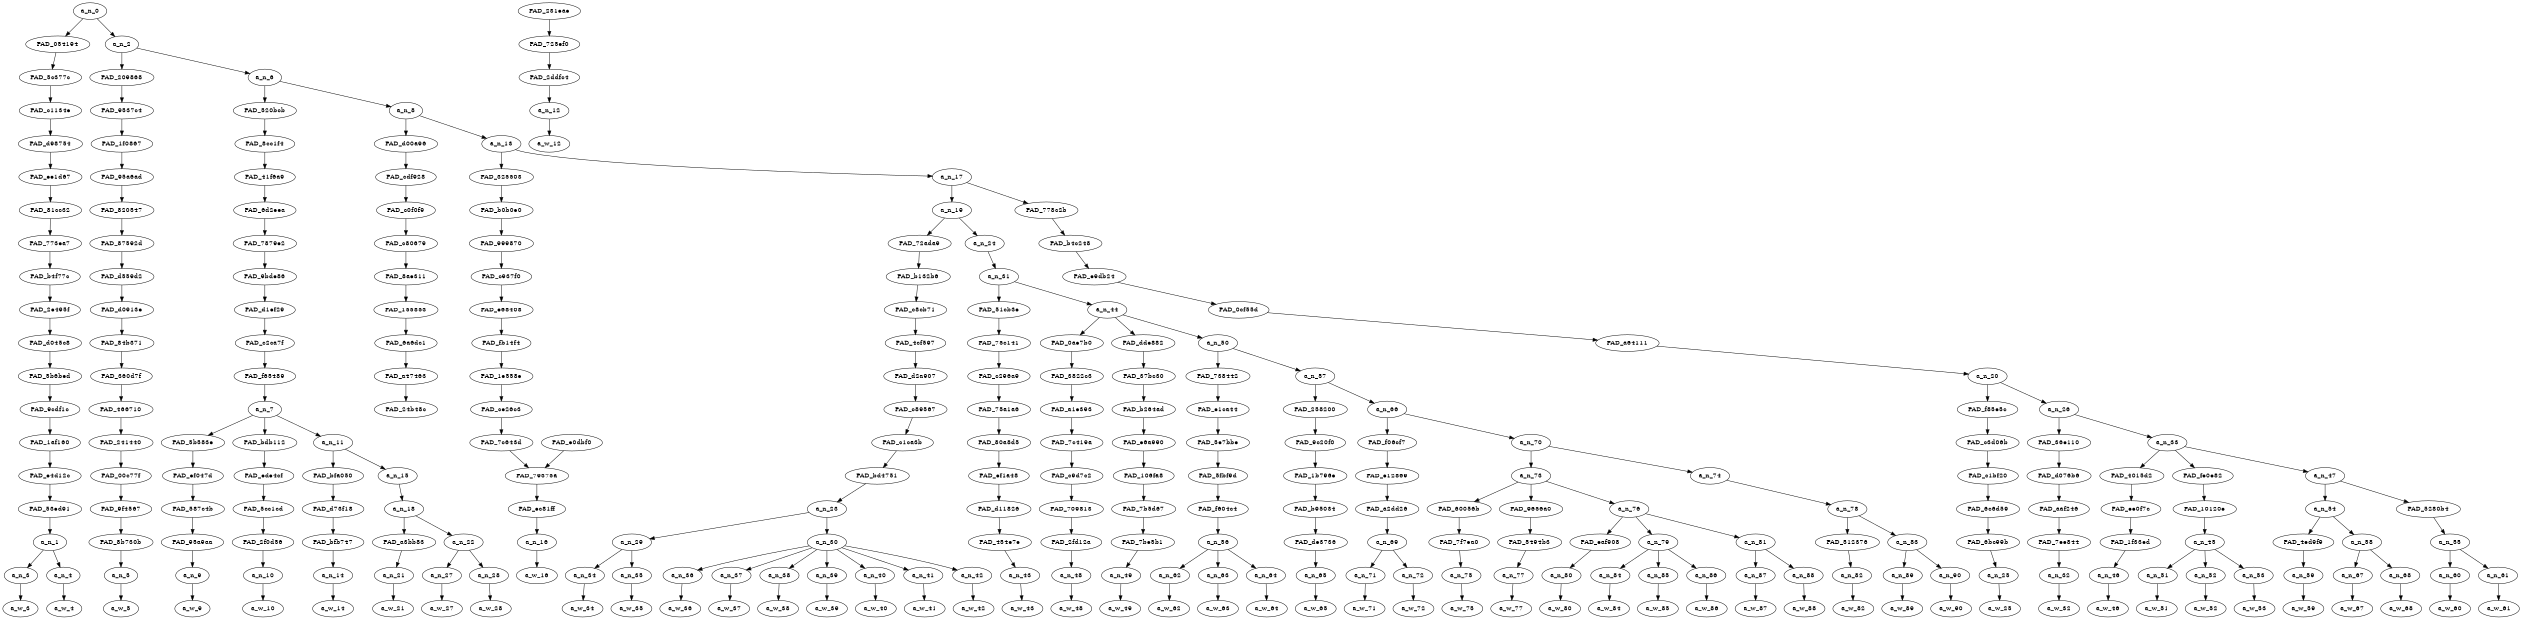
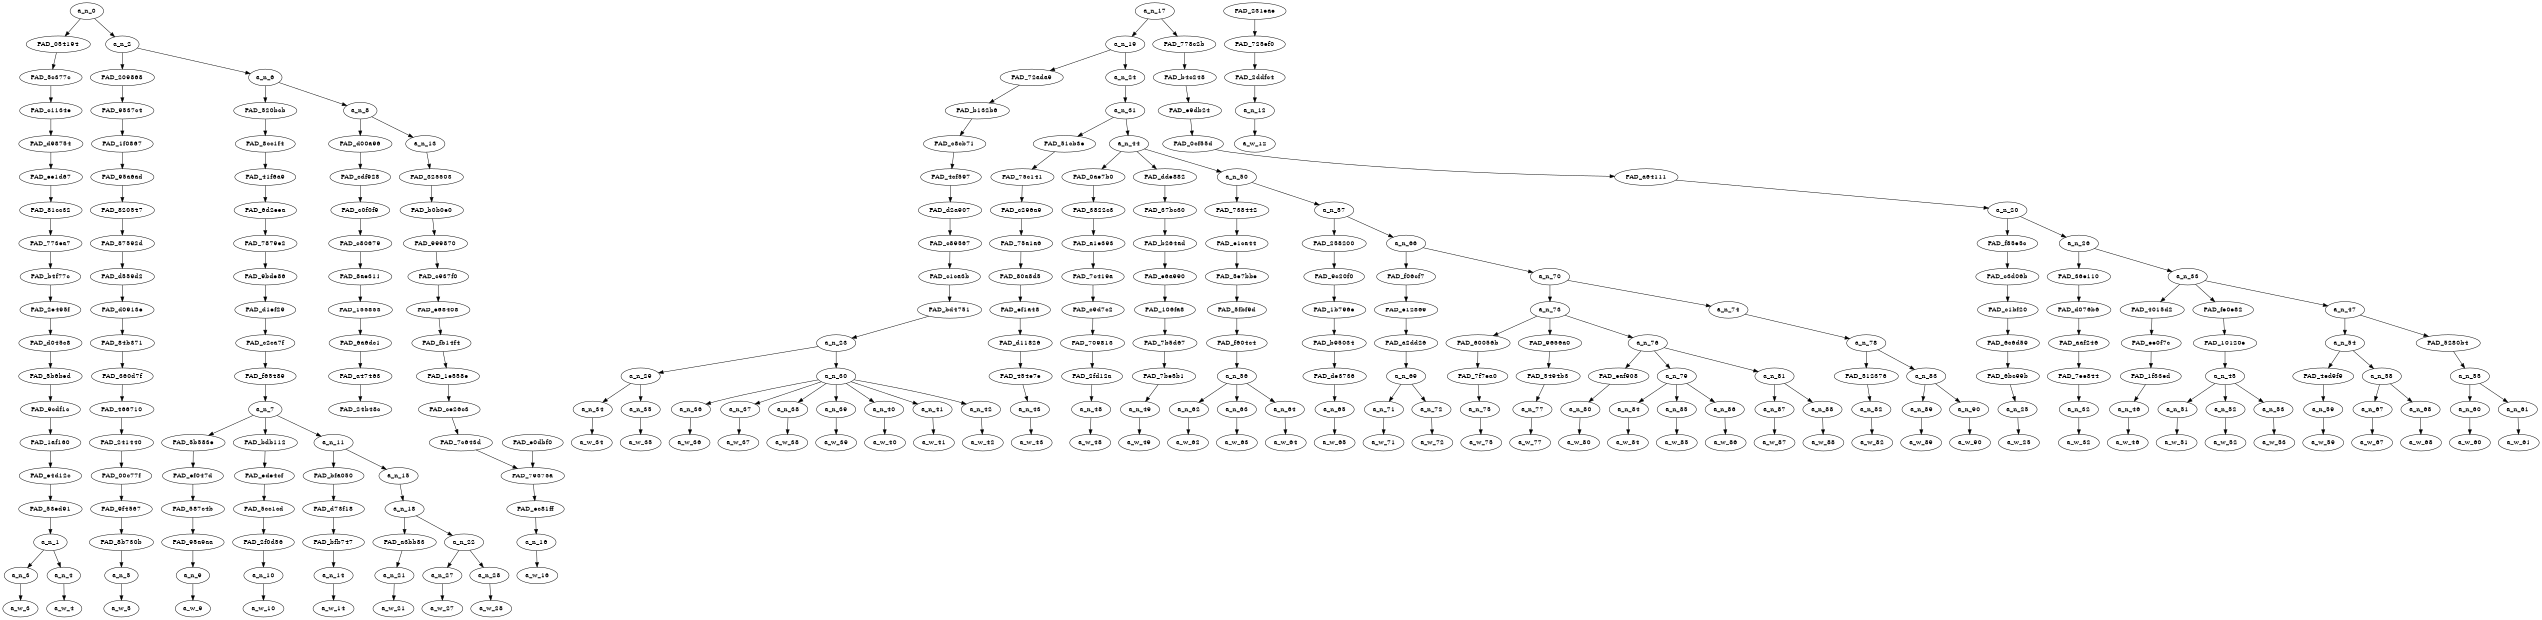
(721, 169) -> none
